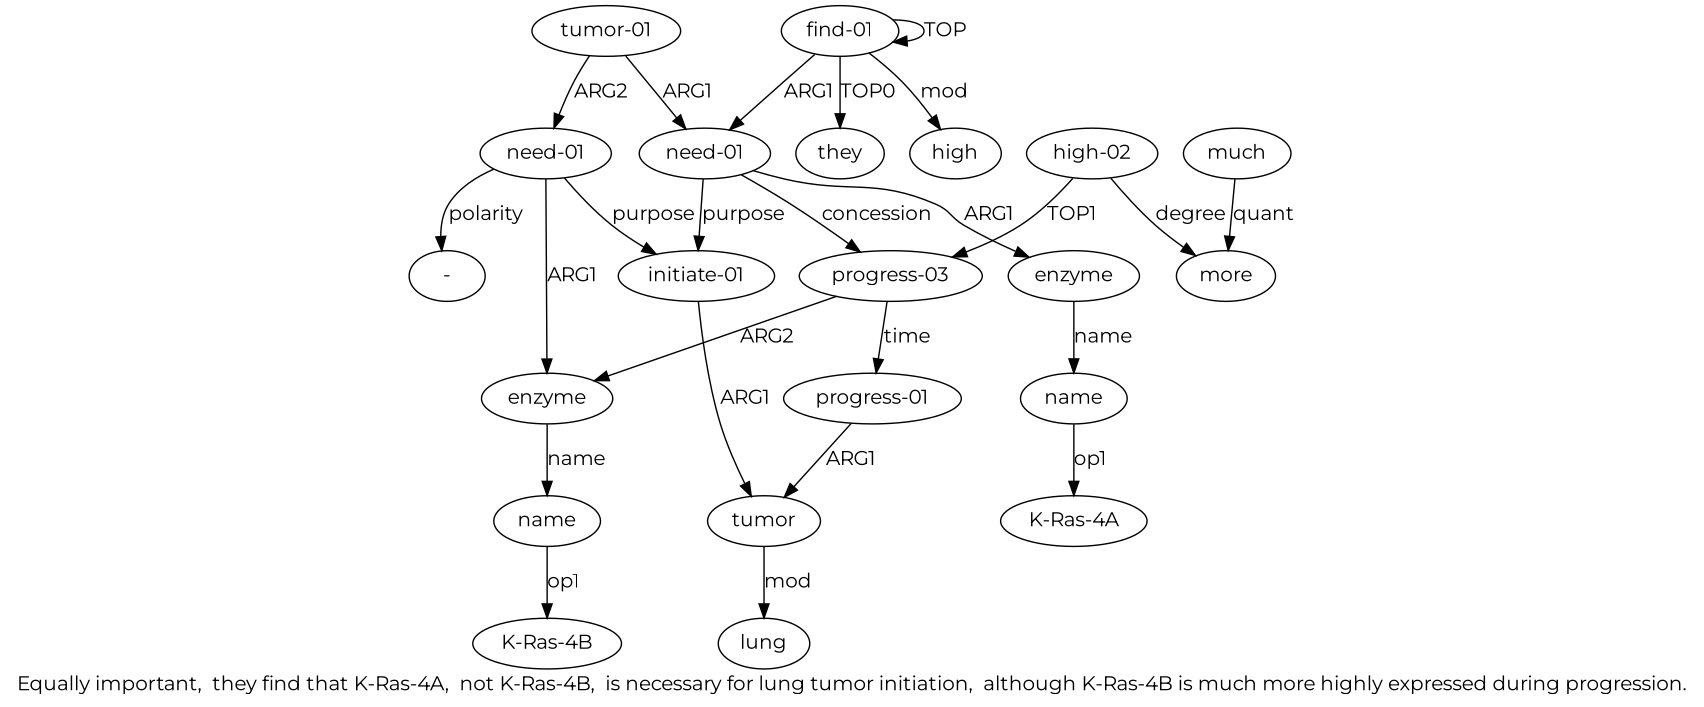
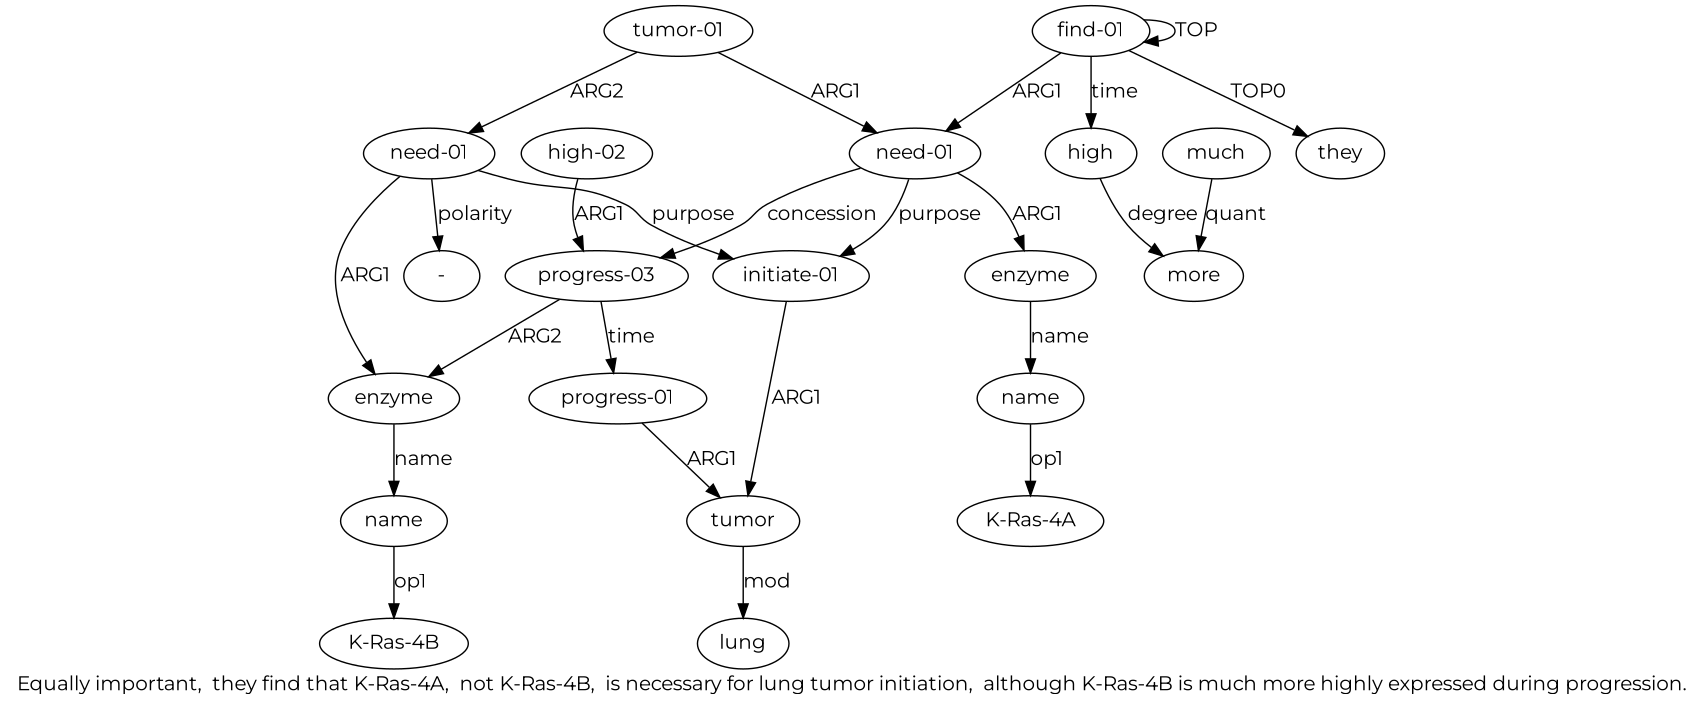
(944, 92) -> (1115, 92)
(1072, 215) -> (600, 215)
(1145, 215) -> (1121, 217)
